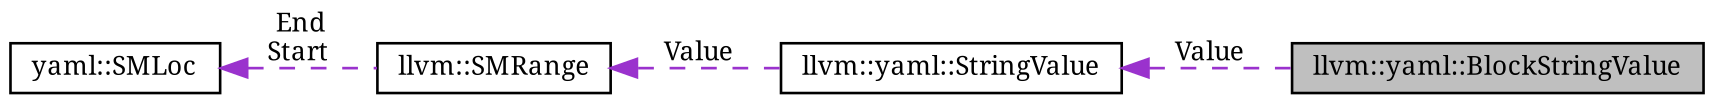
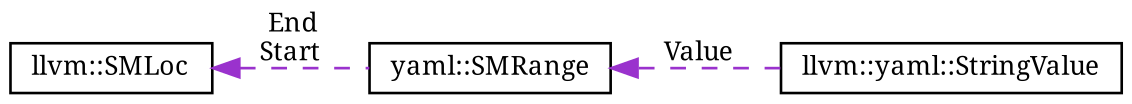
(115, 68) -> (111, 68)
(494, 68) -> (490, 68)
(1498, 68) -> none
